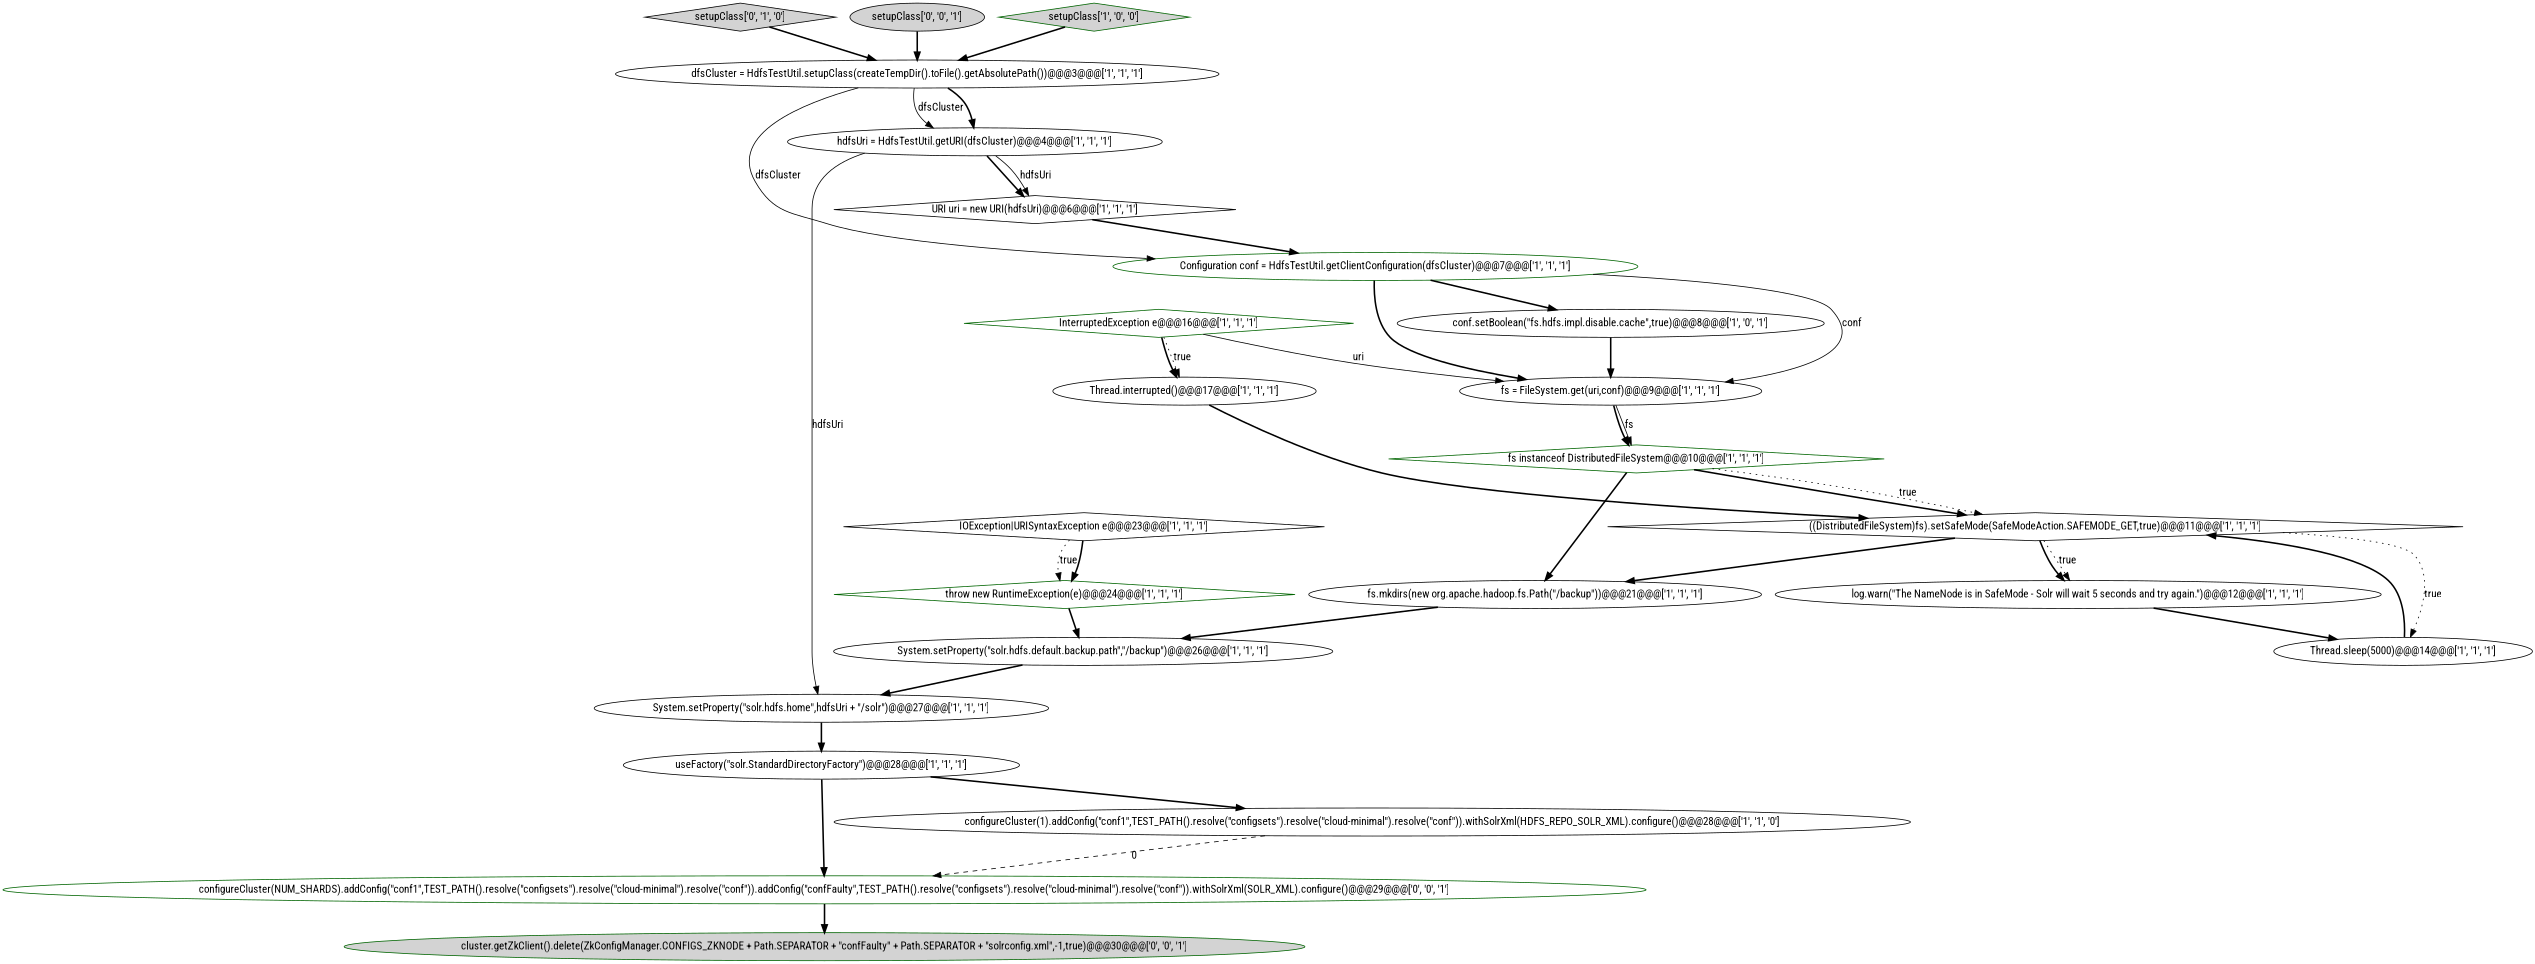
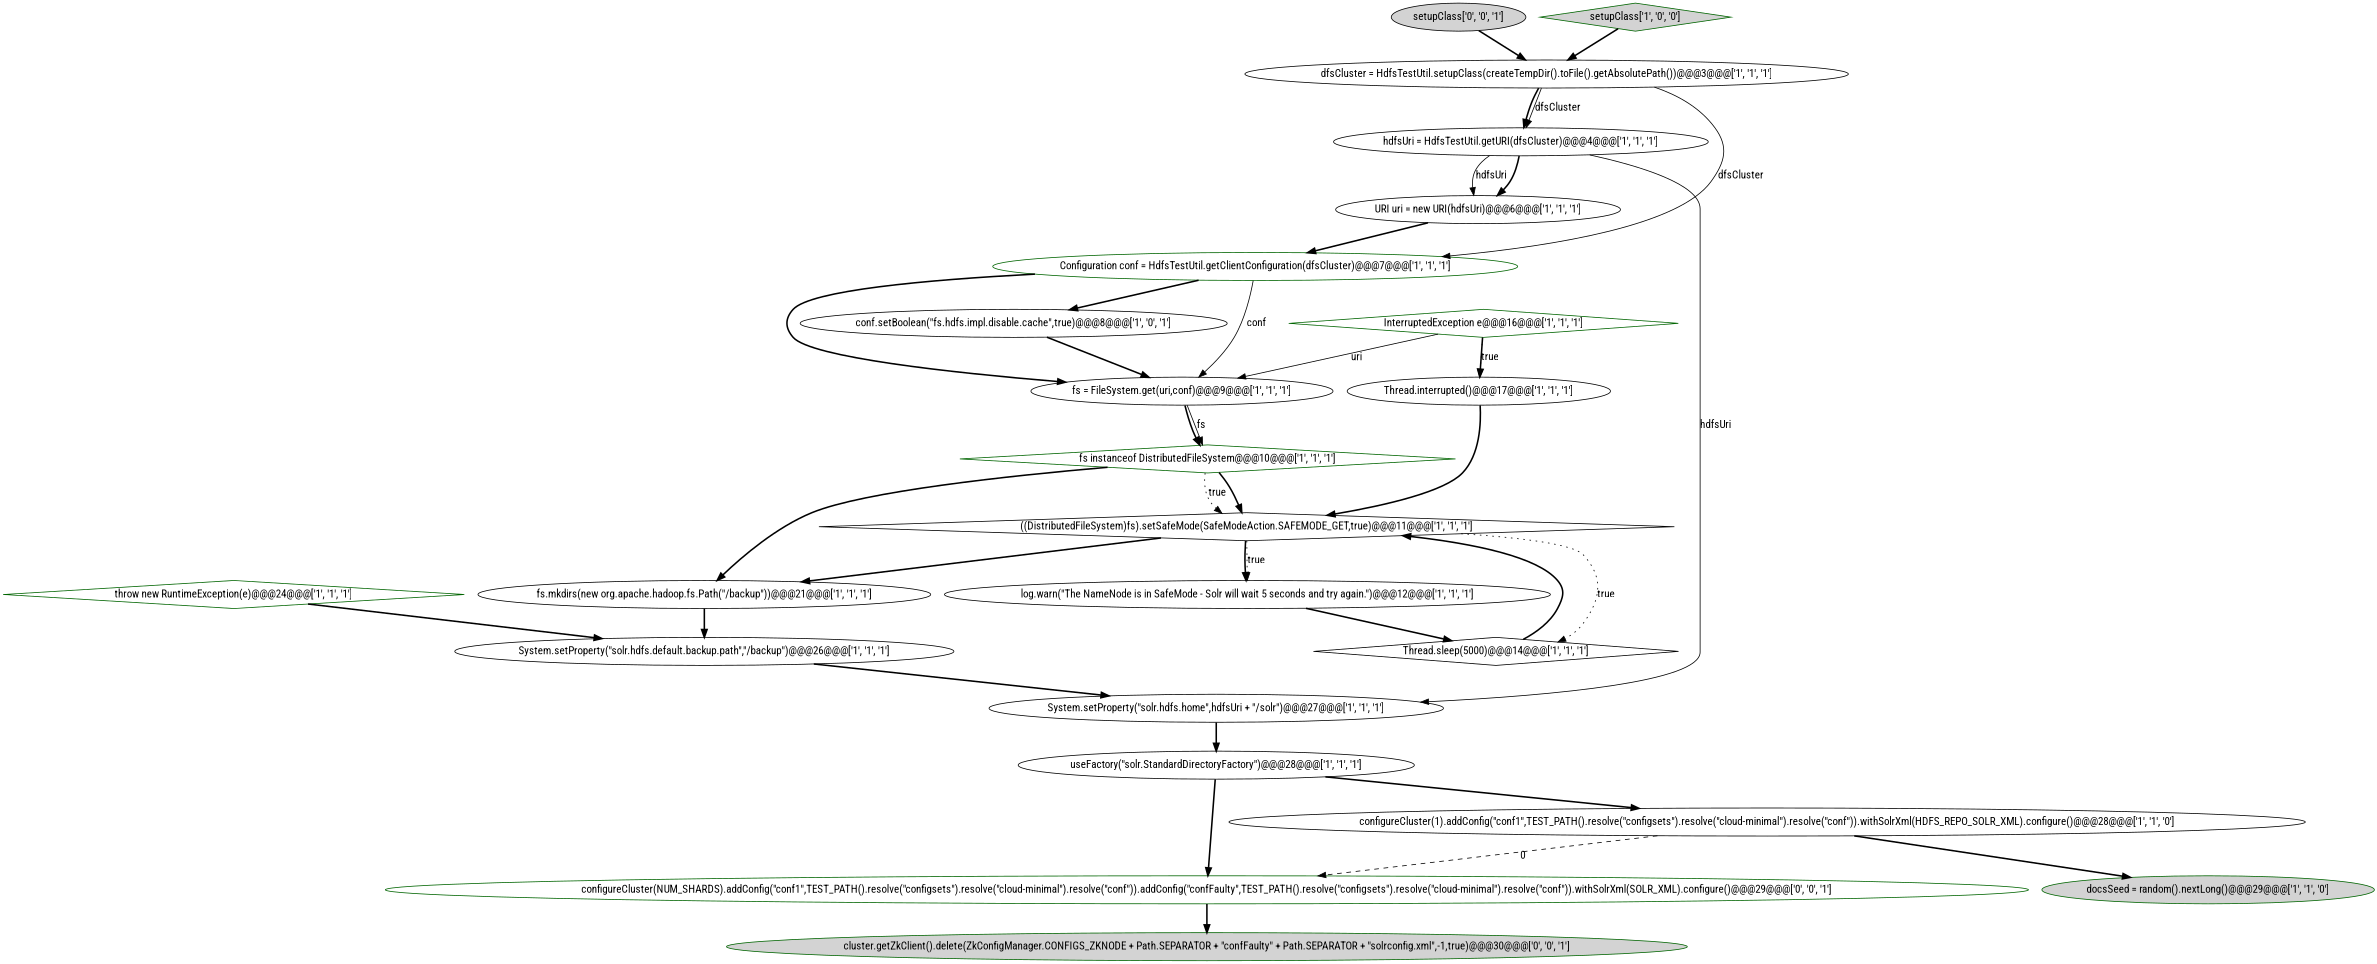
(740, 17) -> none
(1035, 210) -> (1478, 210)
(1084, 527) -> none
(2403, 651) -> (1496, 651)
none -> (2208, 890)
